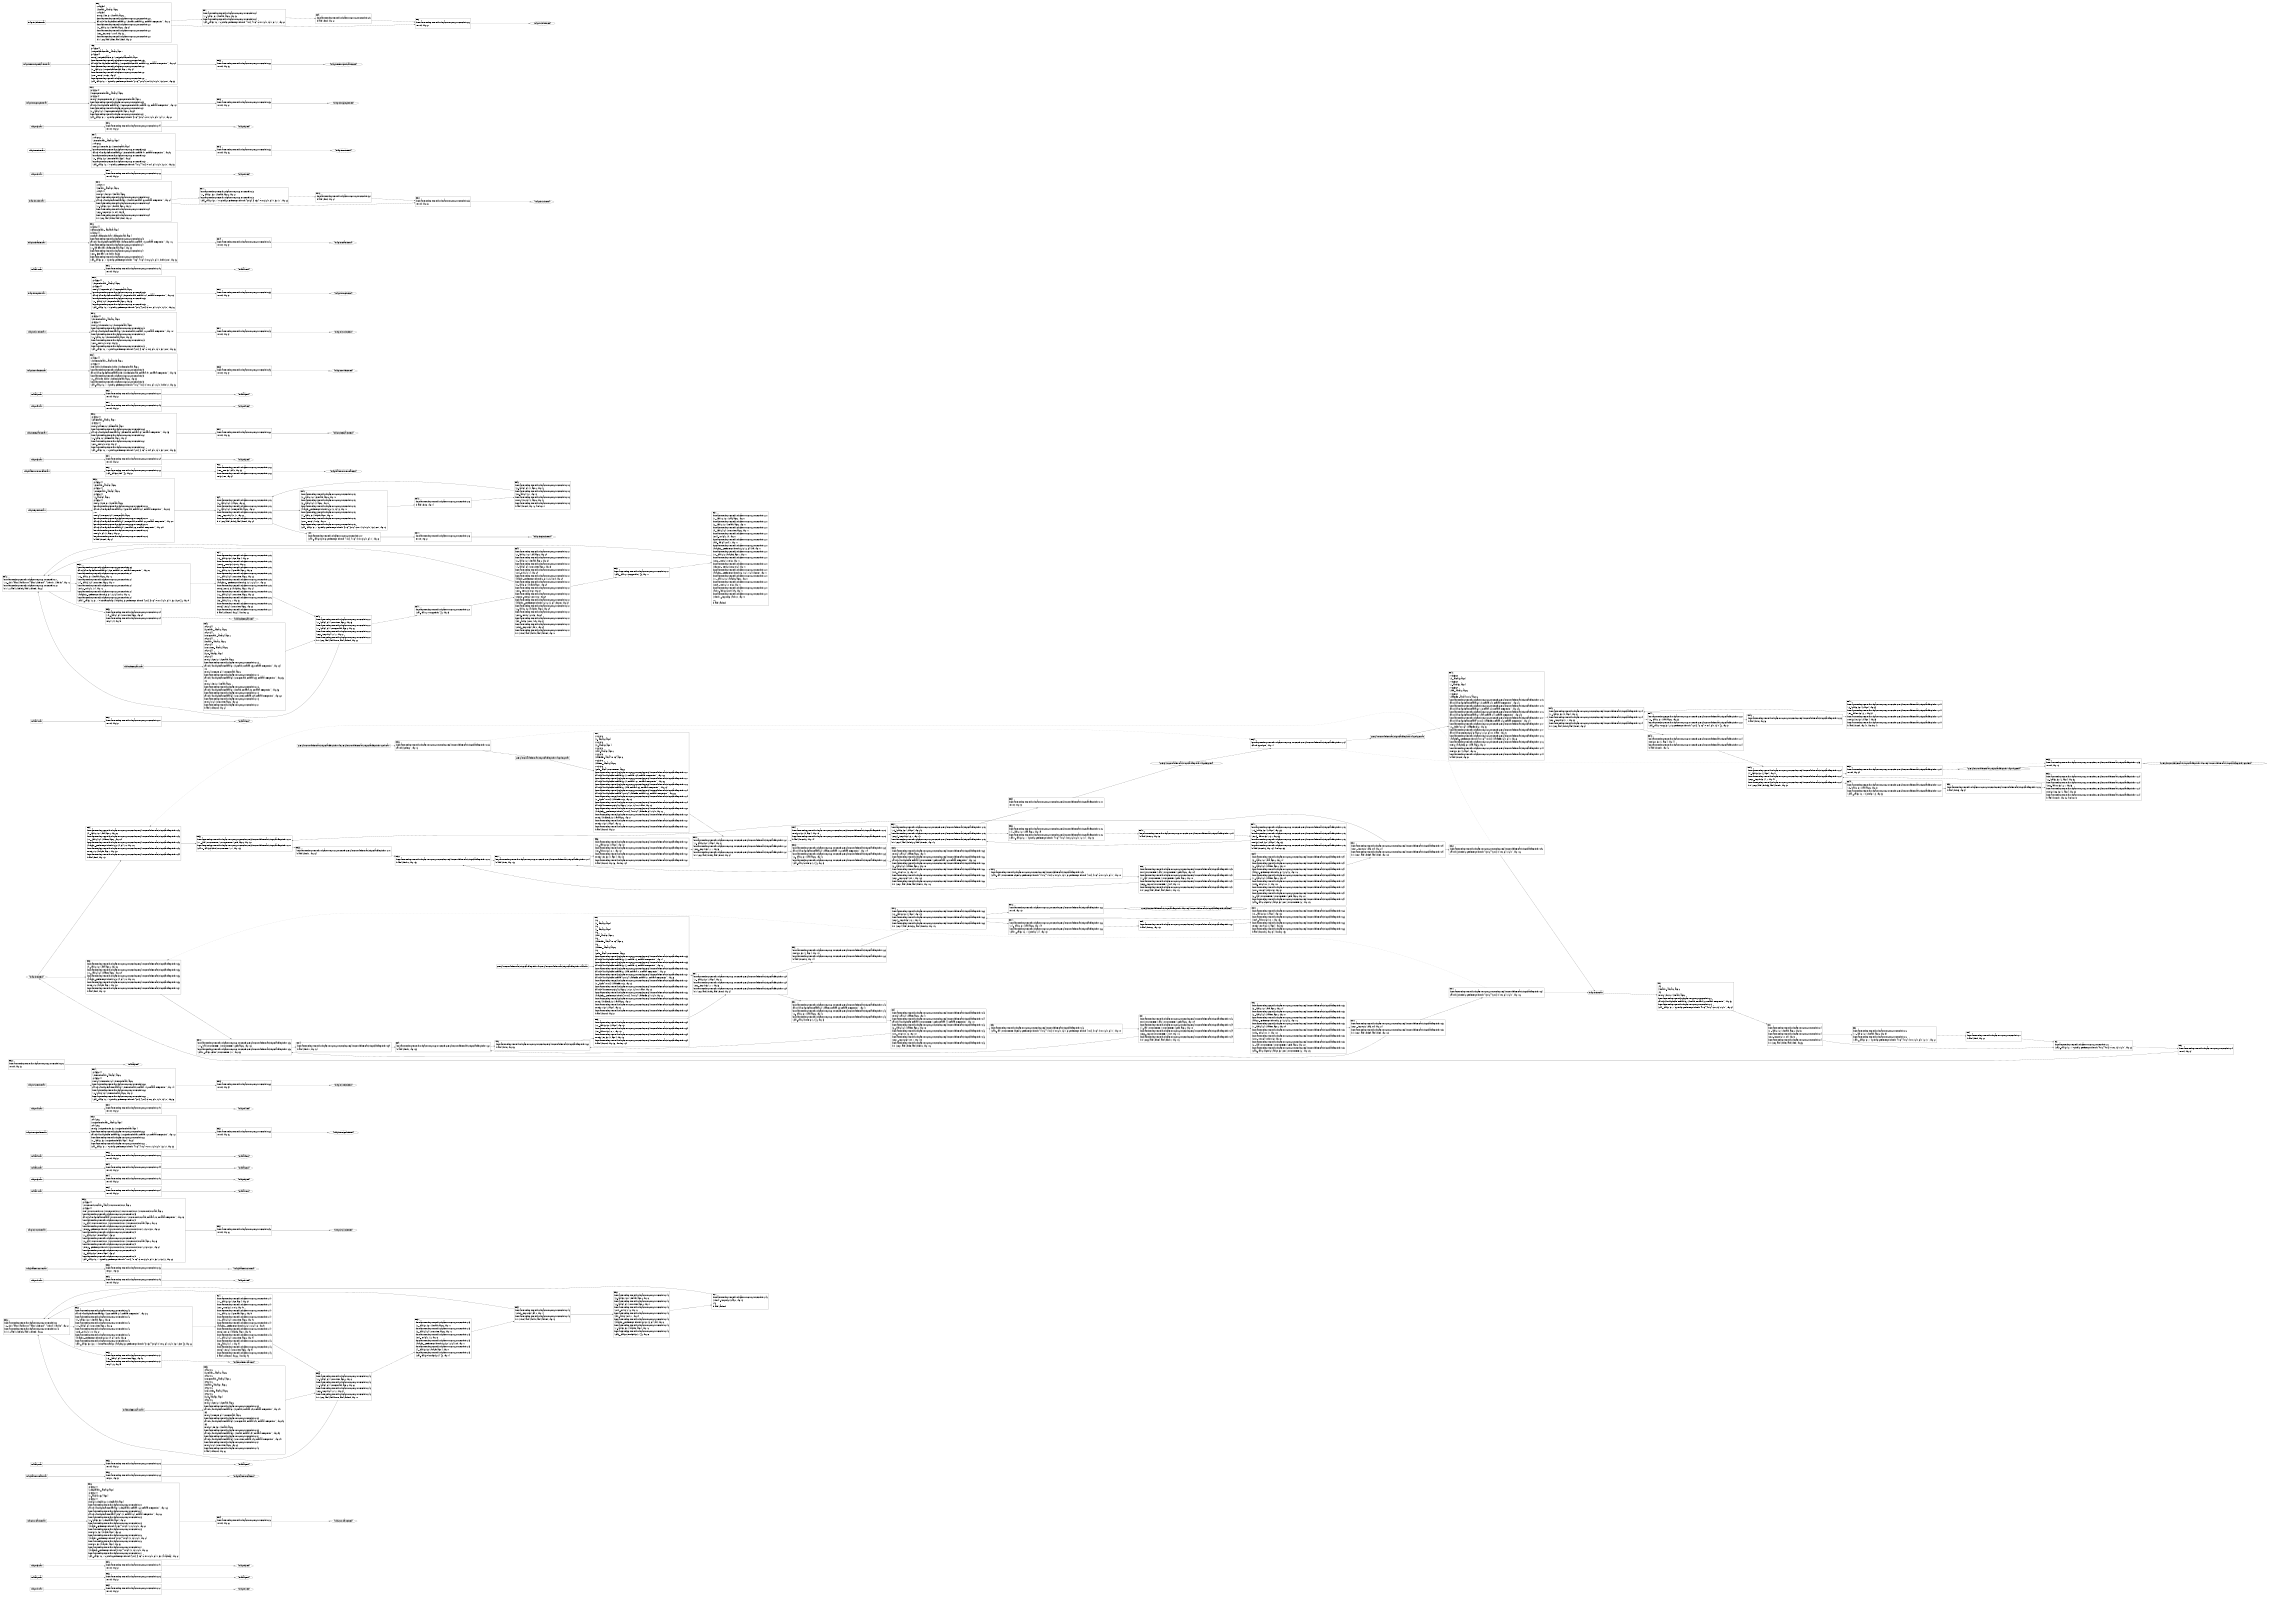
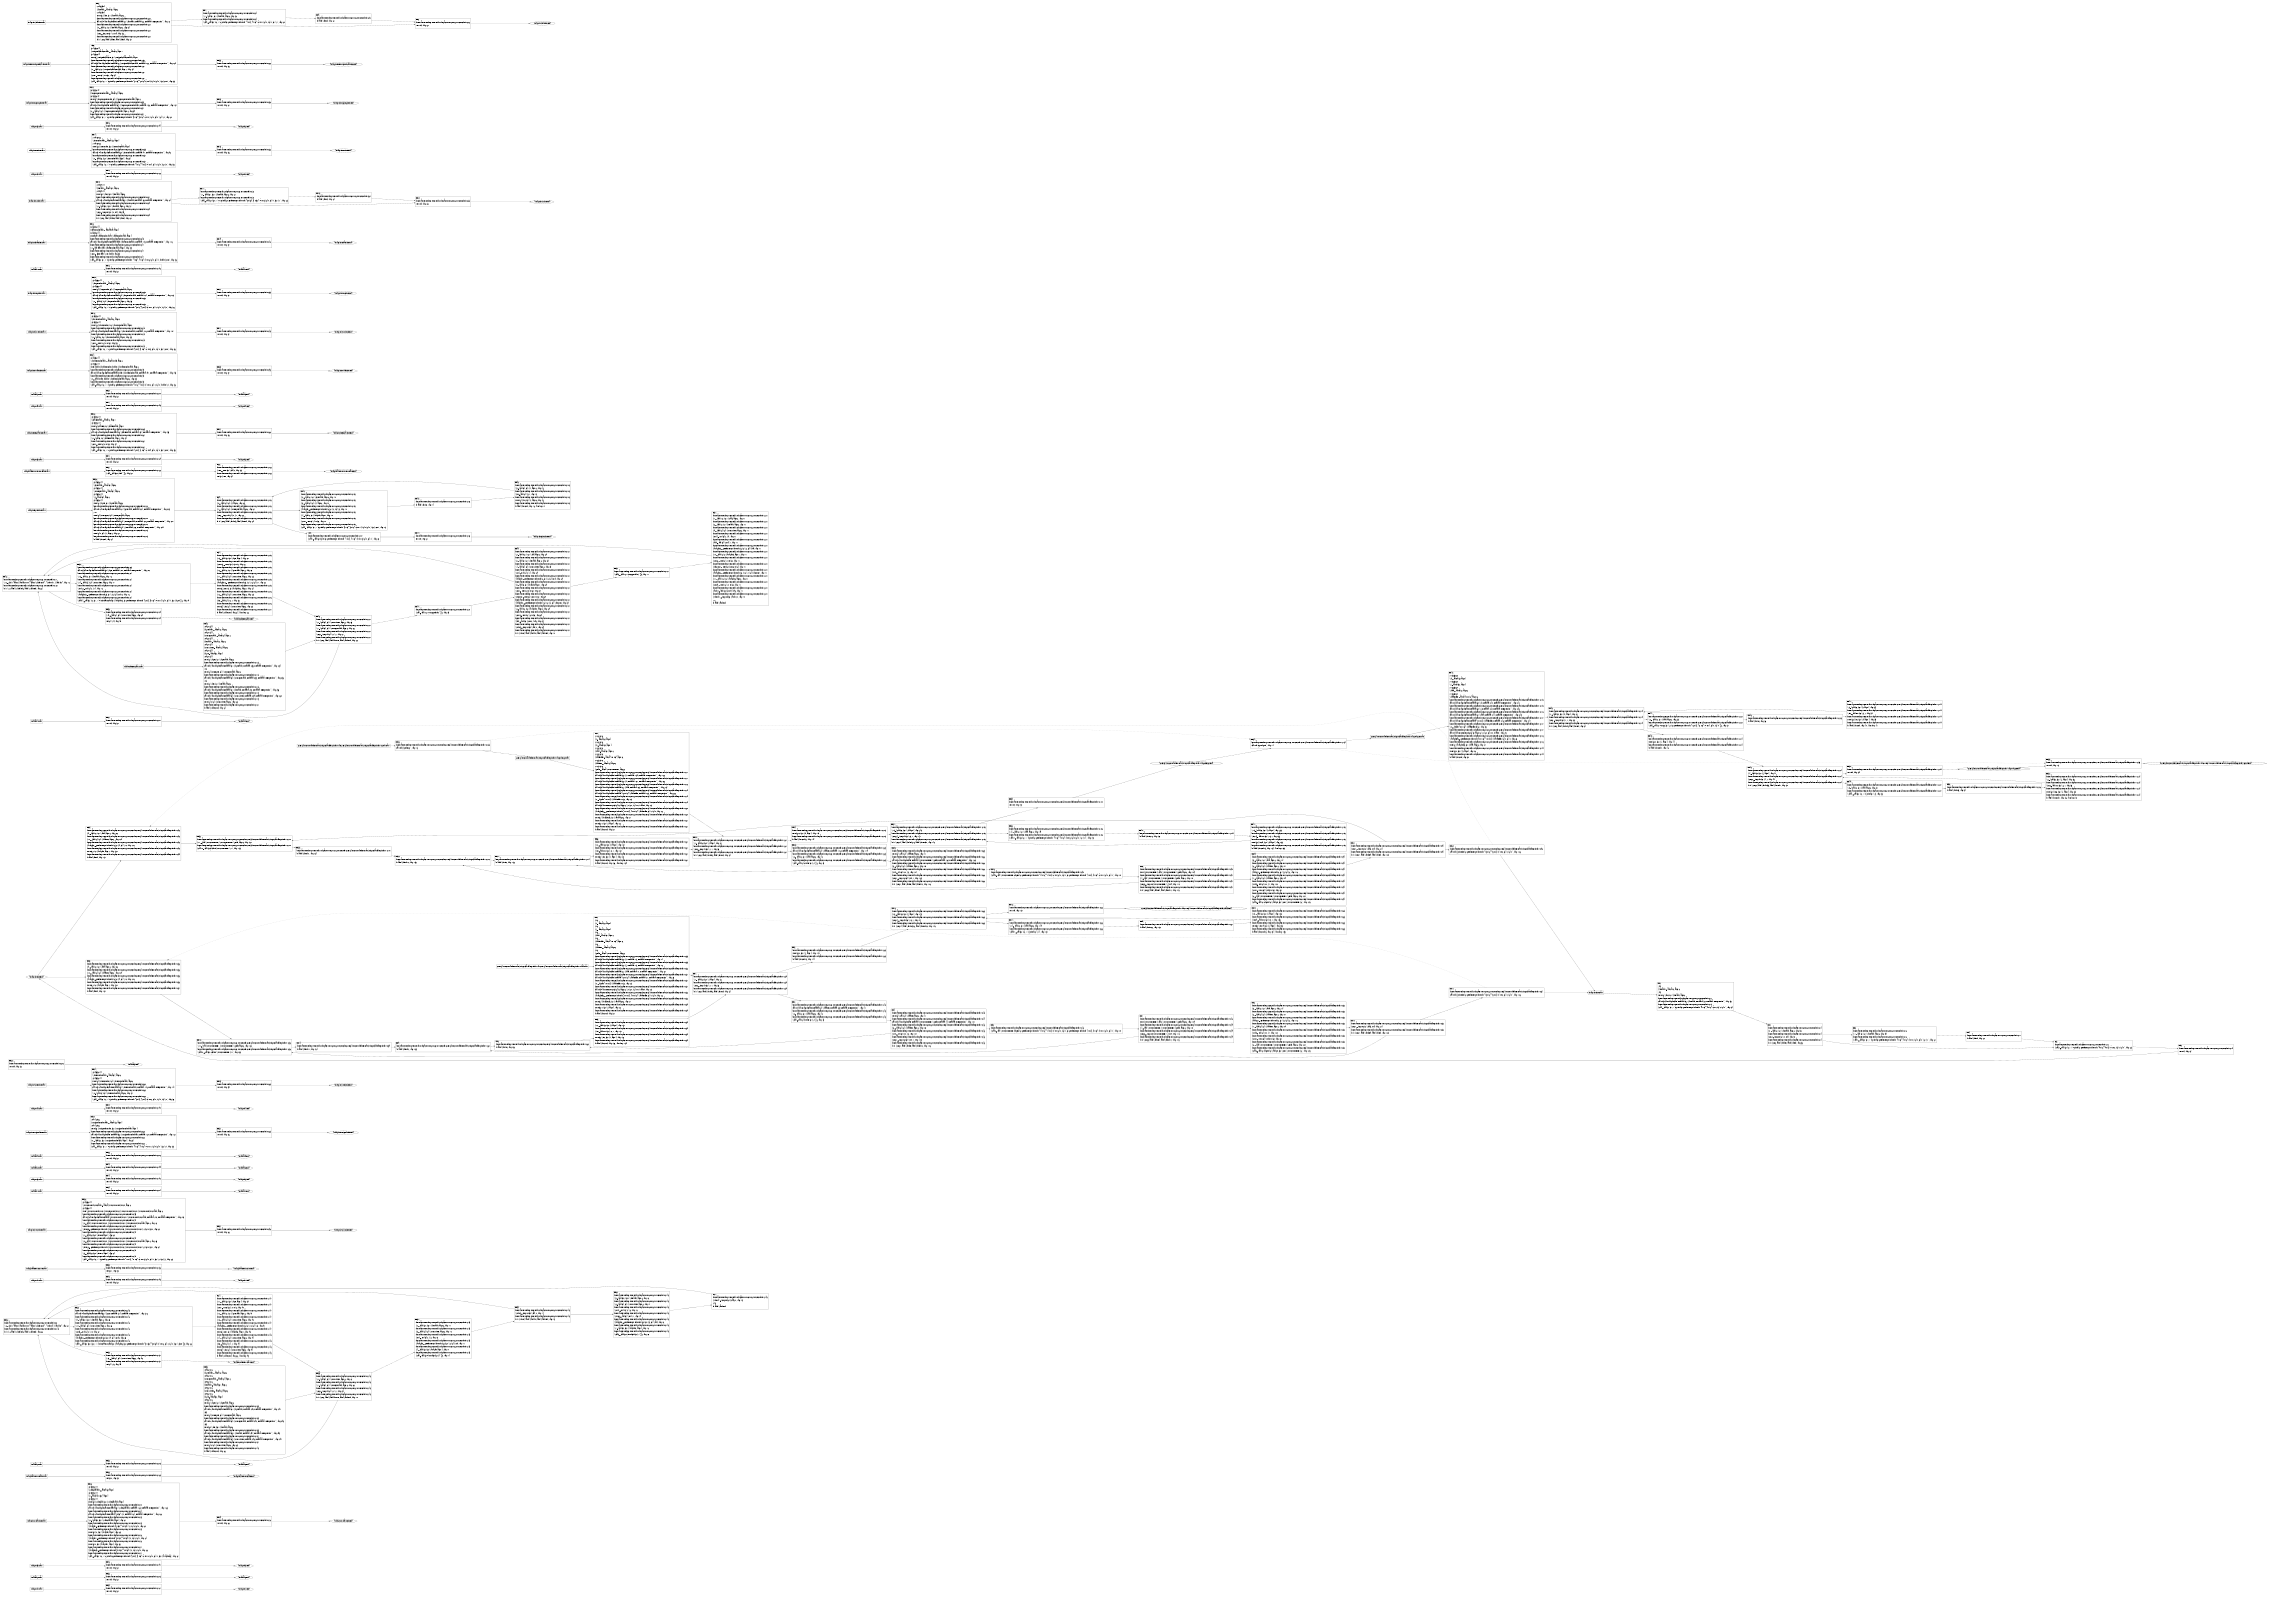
(627, 1316) -> (628, 1316)
(133, 1410) -> none
